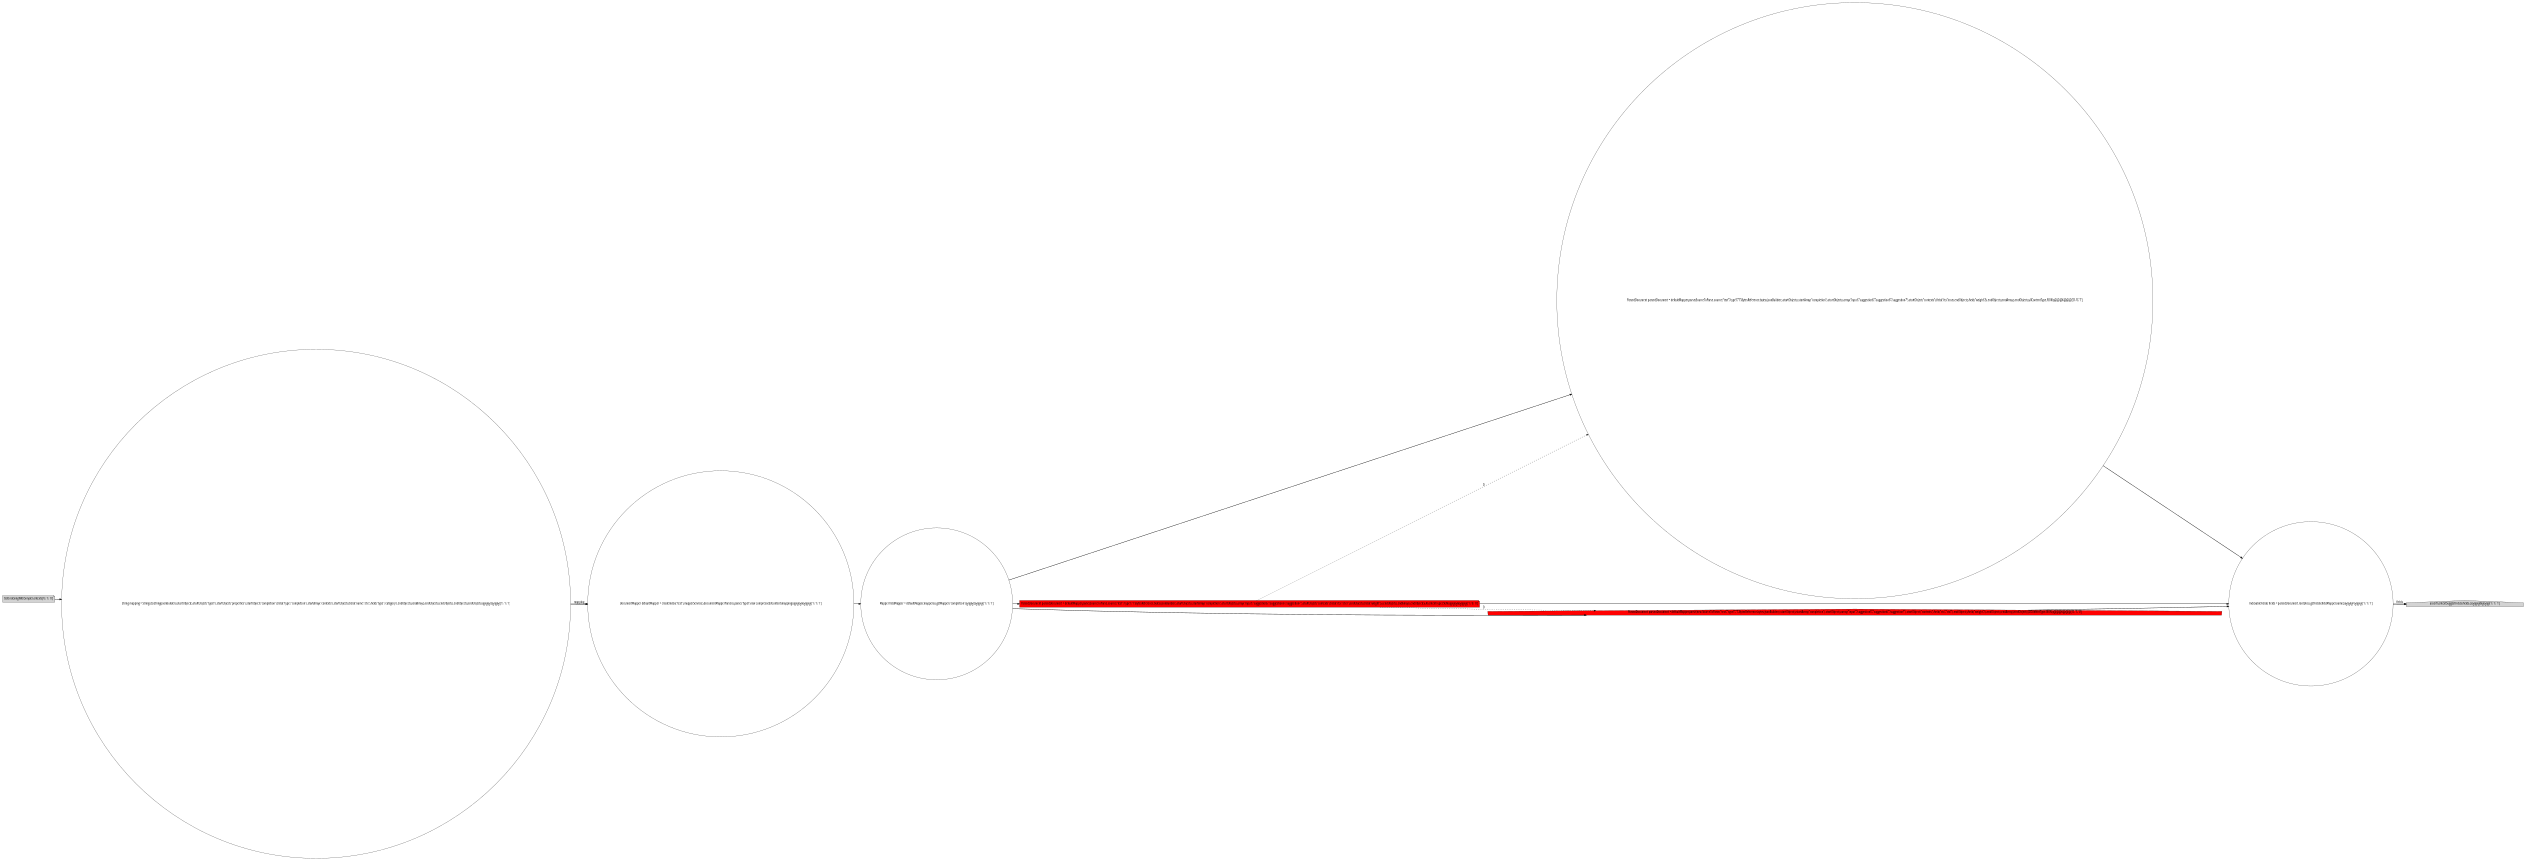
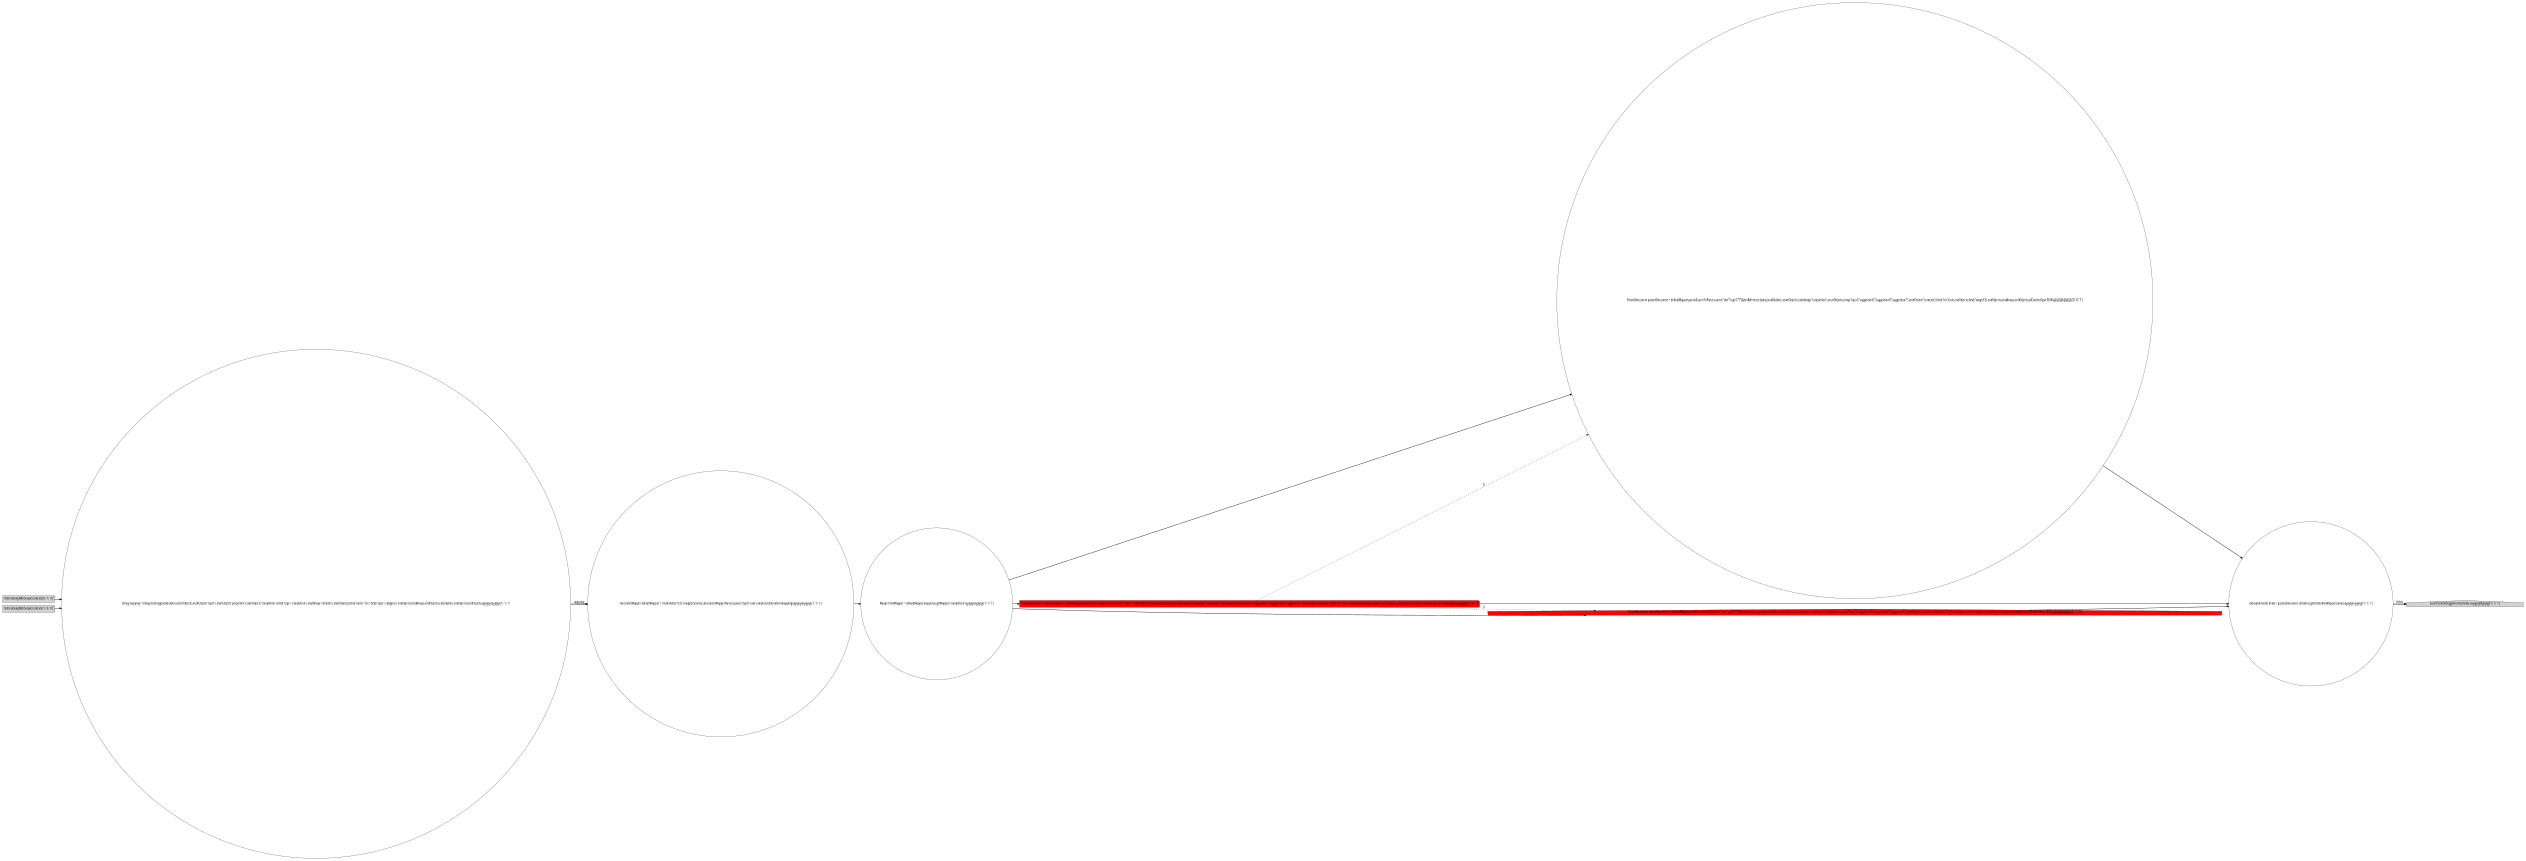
none -> (29, 609)
